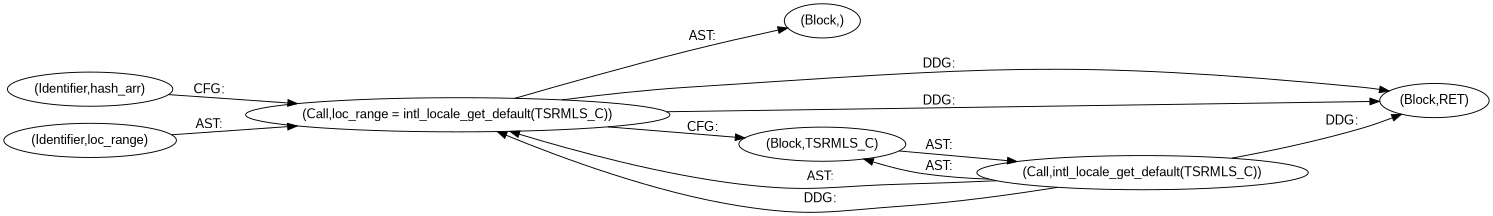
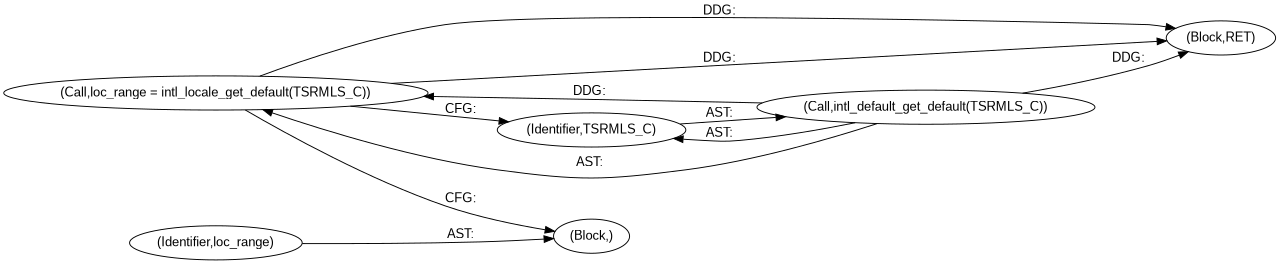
(704, 37) -> (463, 199)
(90, 89) -> none
(230, 131) -> (423, 243)
(822, 144) -> (592, 130)
(1143, 173) -> (926, 107)
